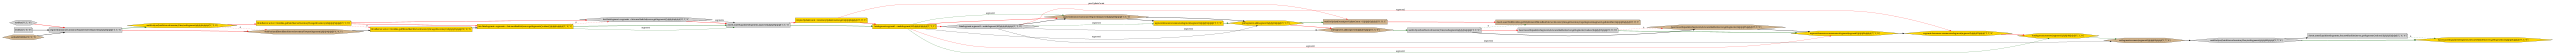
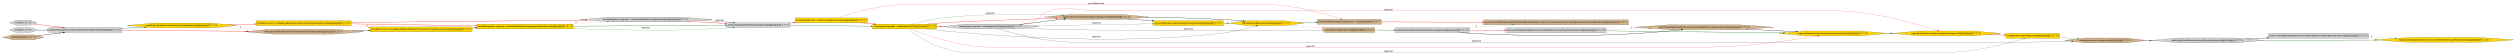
(1310, 27) -> (1306, 26)
(23, 30) -> (23, 30)
(1355, 30) -> (1349, 30)
(2058, 36) -> (2033, 36)
